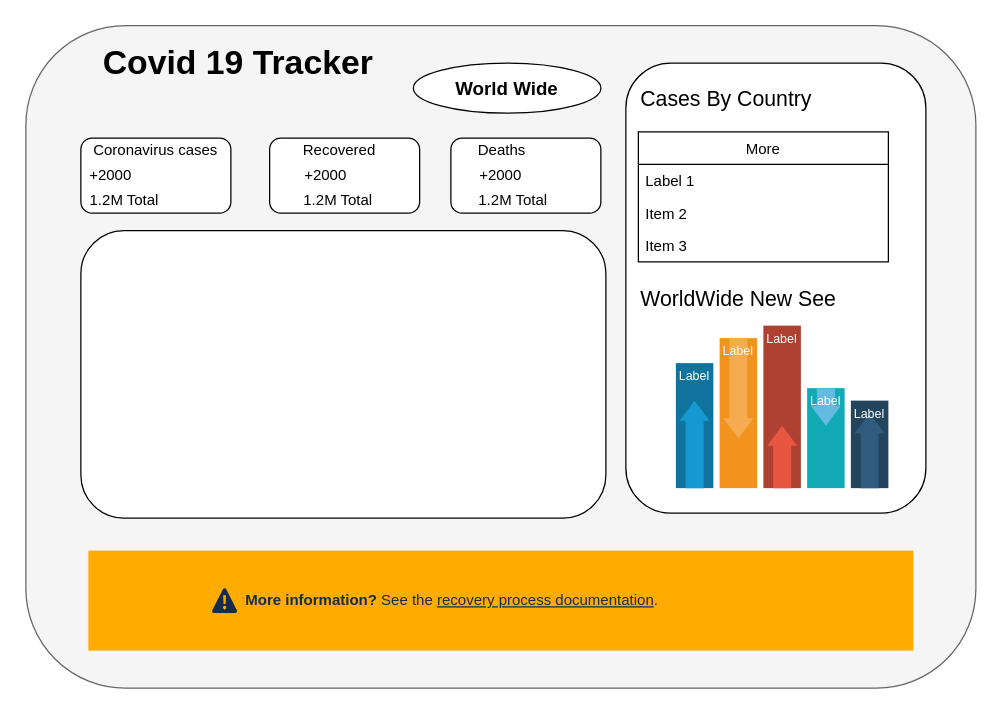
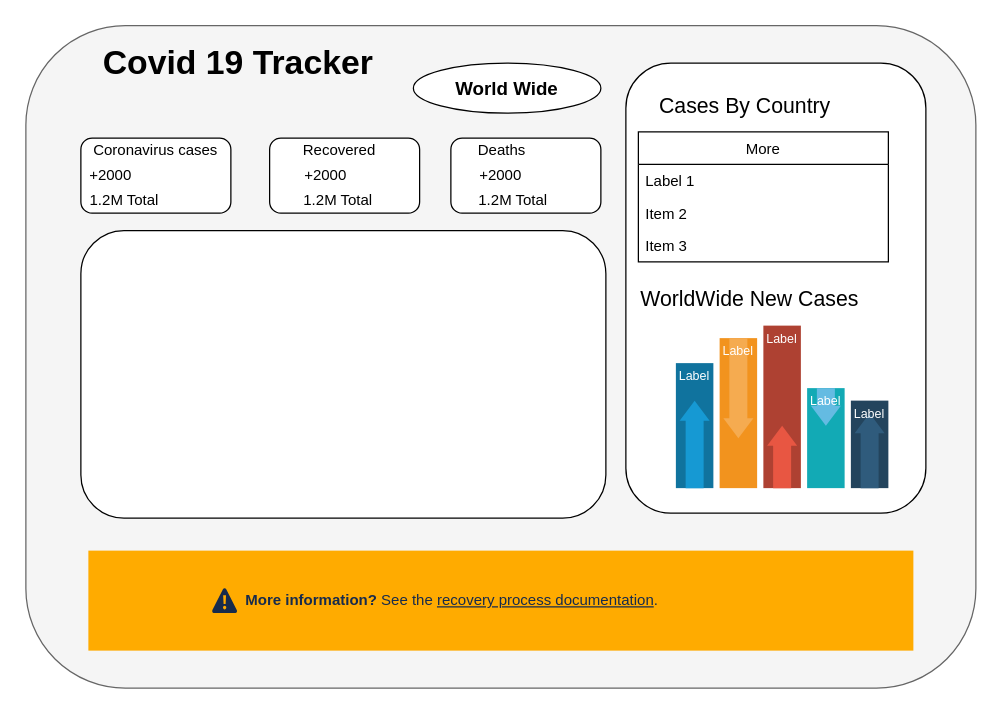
(751, 101) -> (769, 107)
(704, 301) -> (713, 301)
